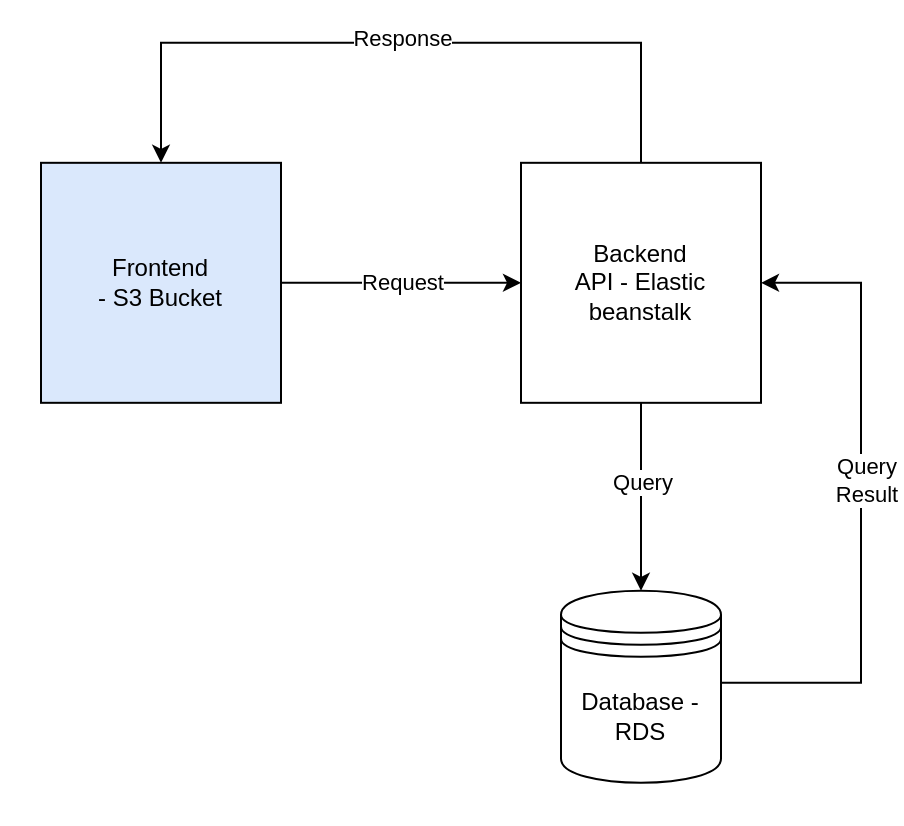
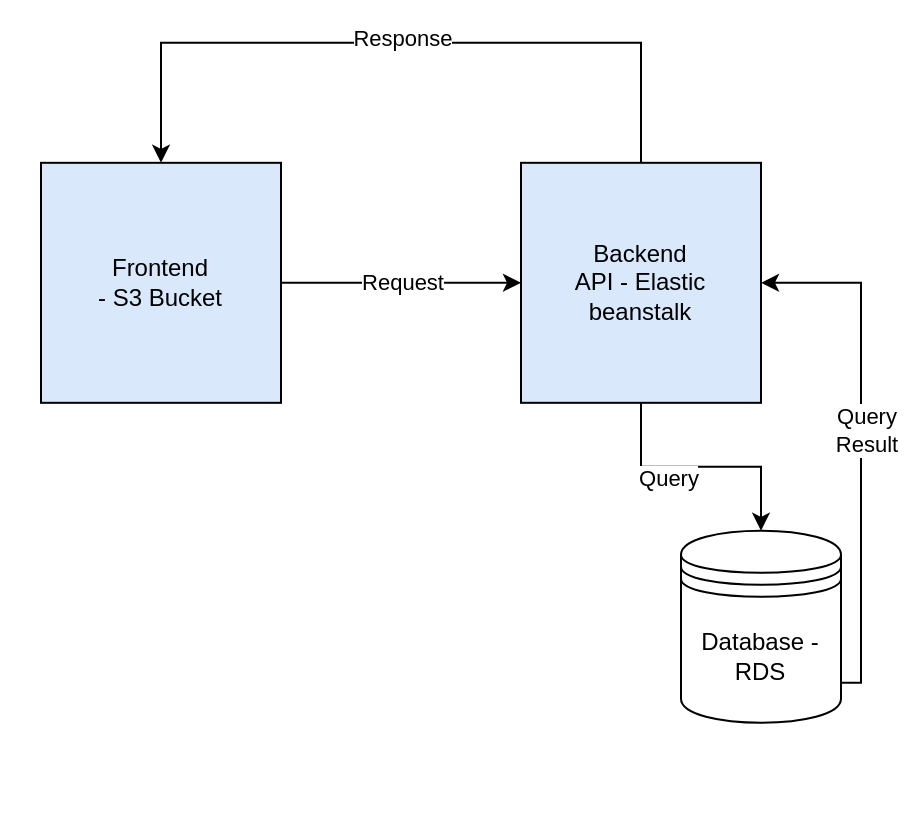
(641, 283) -> (641, 283)
(641, 687) -> (761, 627)
